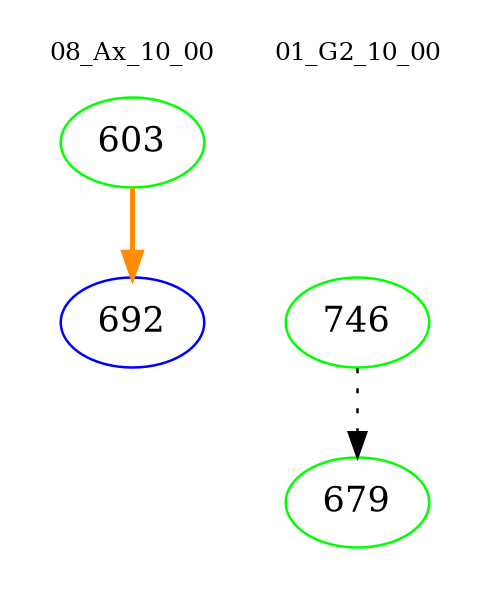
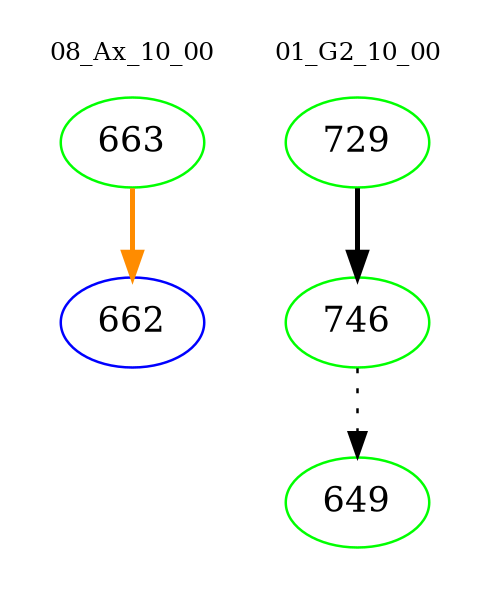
(132, 142) -> (132, 142)
none -> (358, 142)
(132, 322) -> (132, 322)
(358, 502) -> (358, 502)
